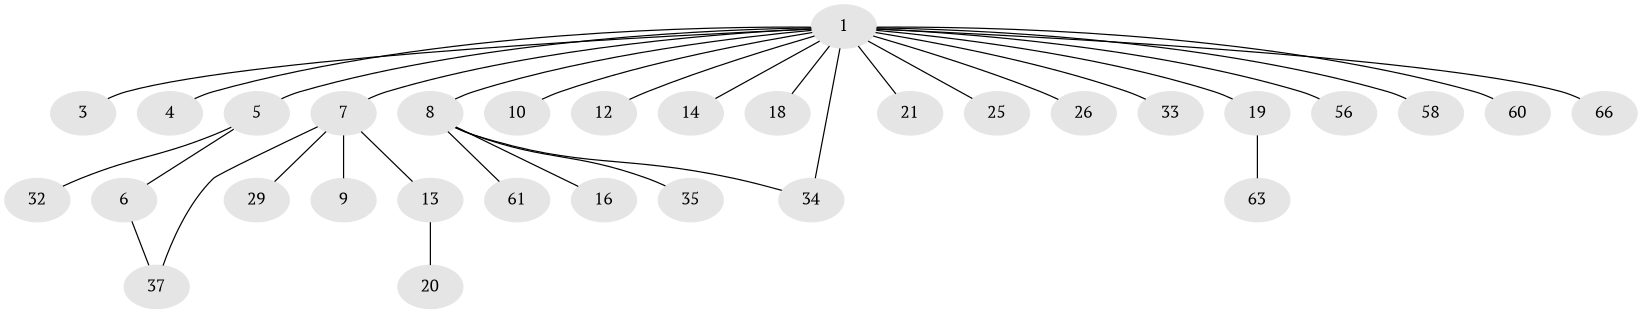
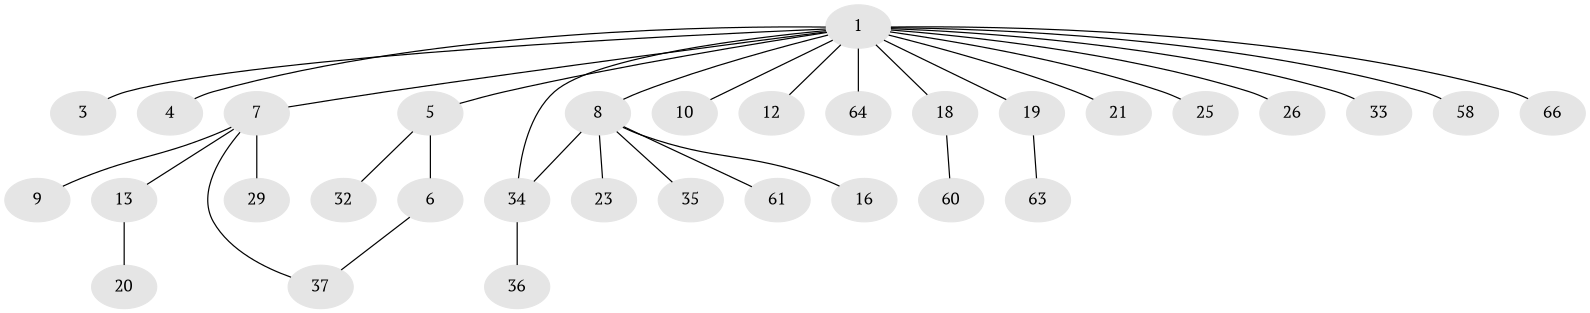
(1188, 42) -> (948, 157)
(691, 113) -> (858, 113)
(1344, 113) -> none
none -> (604, 200)
none -> (517, 287)
